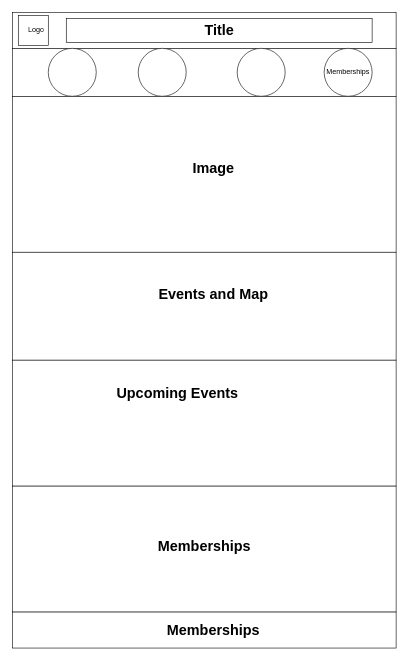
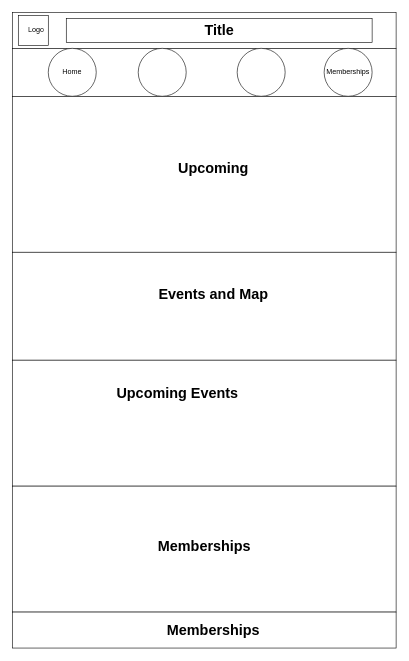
none -> (72, 72)
(214, 168) -> (214, 168)
